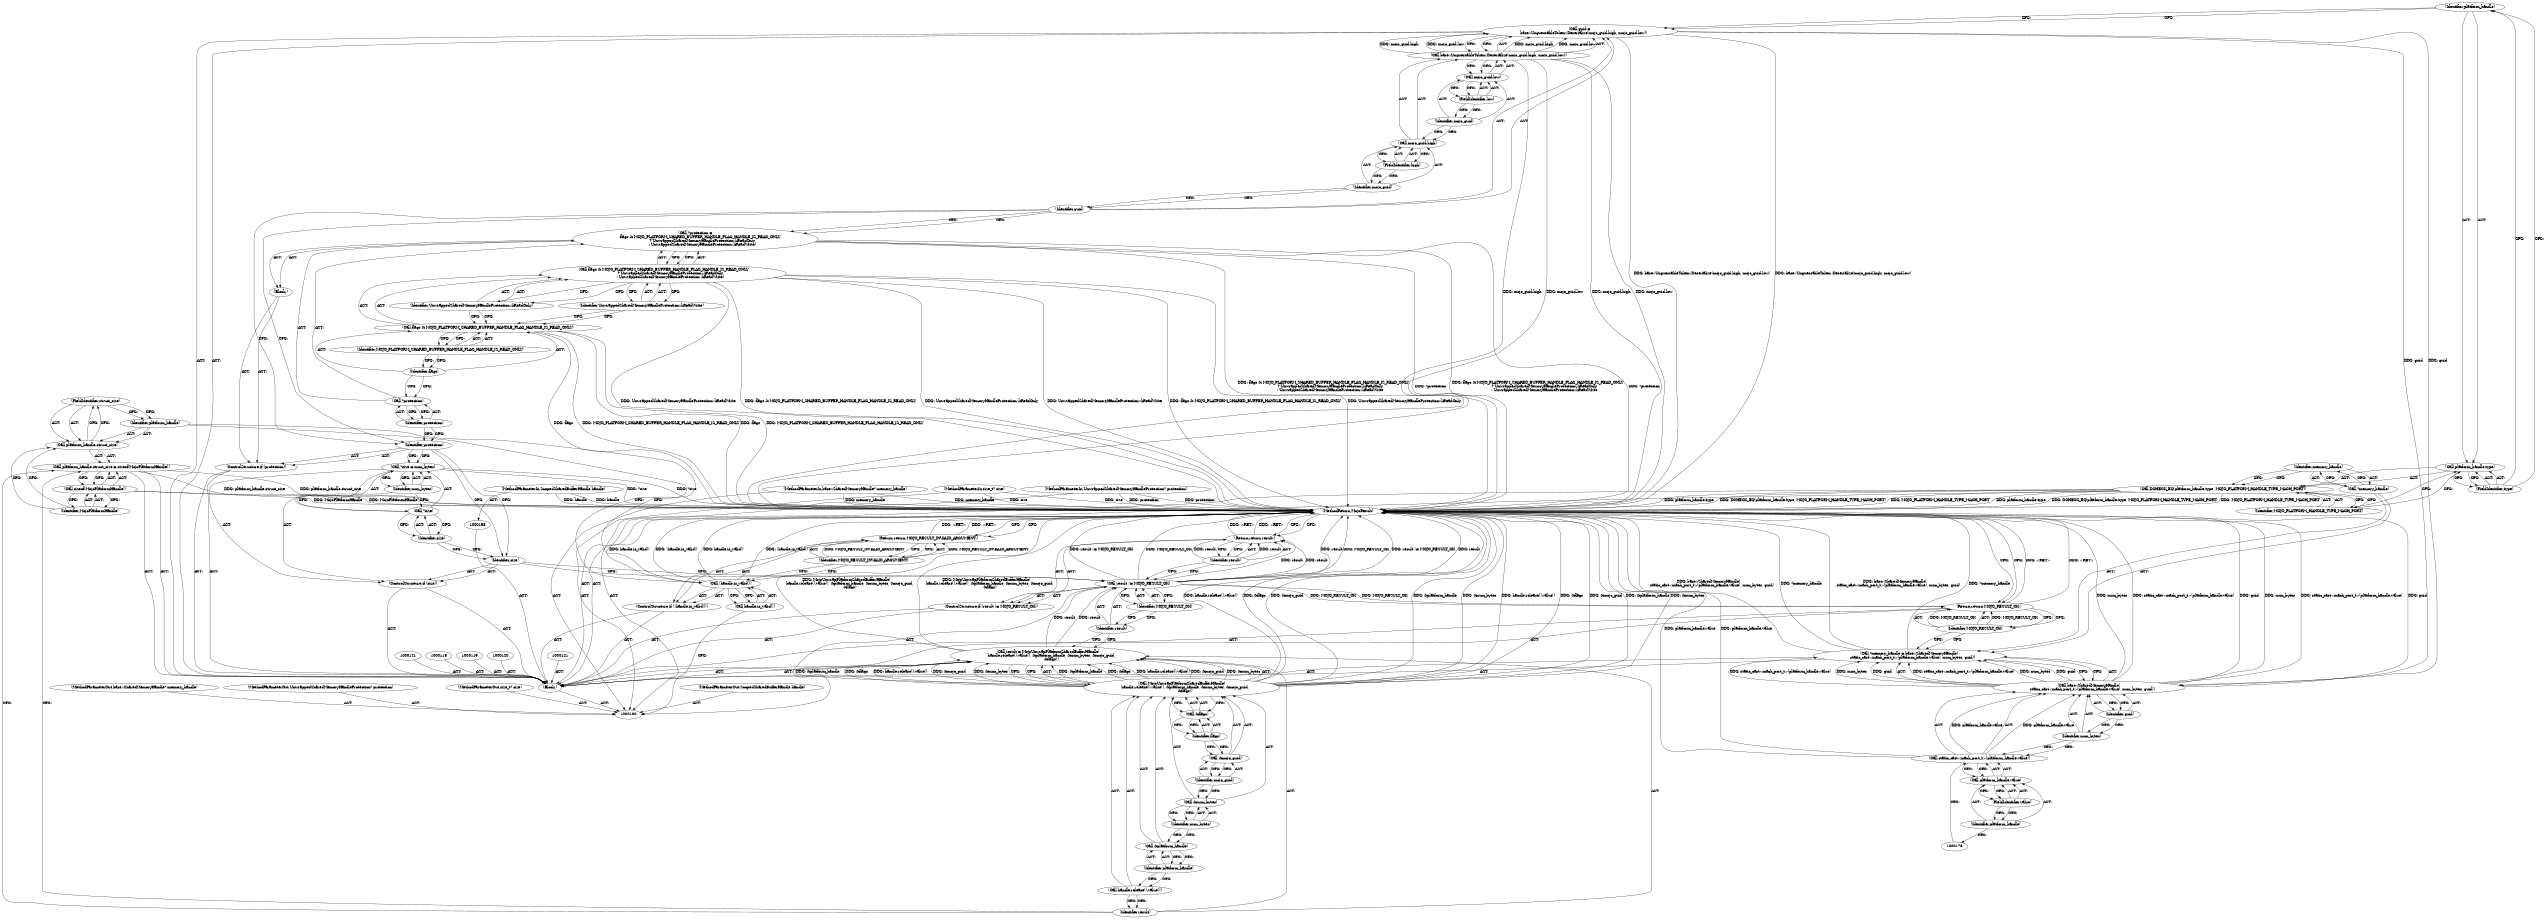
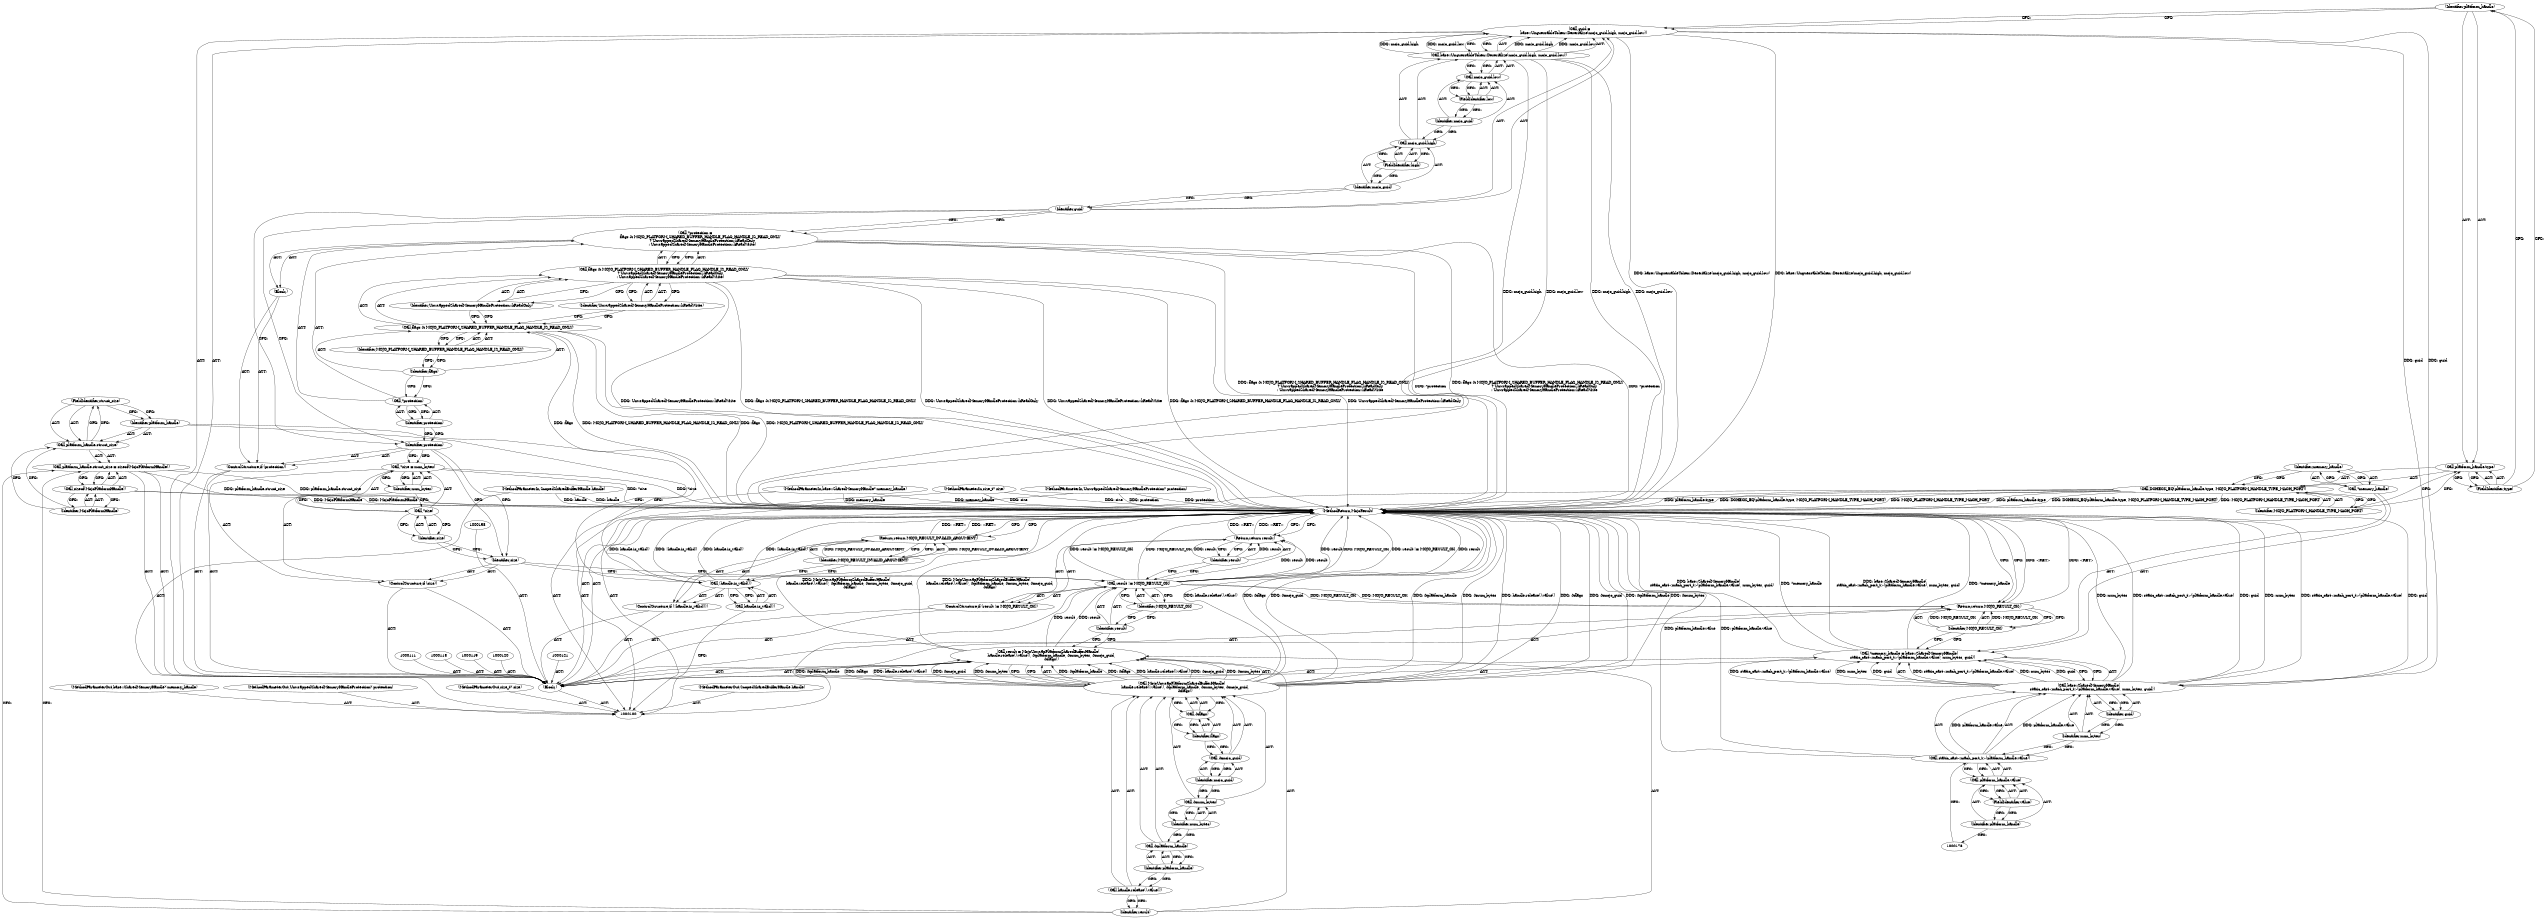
(488, 499) -> (148, 670)
(408, 656) -> (408, 656)
